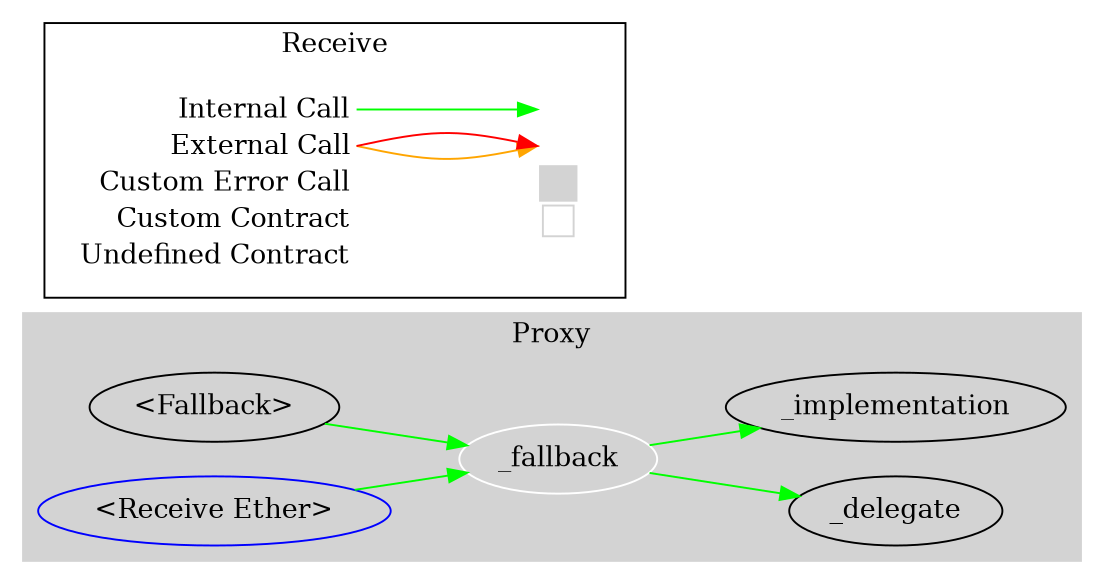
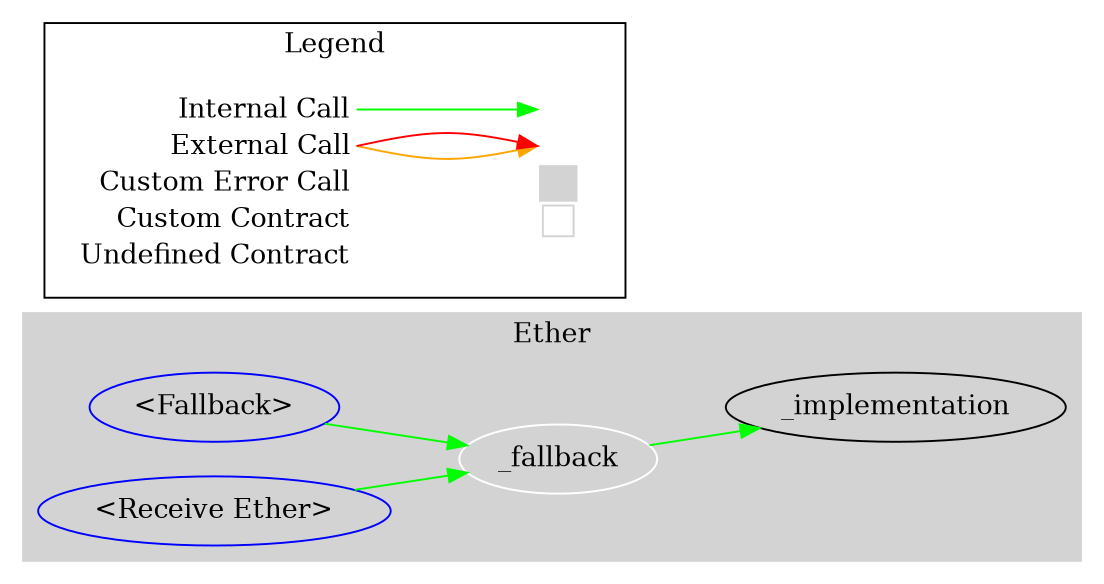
(335, 45) -> (335, 45)
(552, 335) -> (552, 335)
(214, 407) -> (214, 407)
(896, 511) -> none
